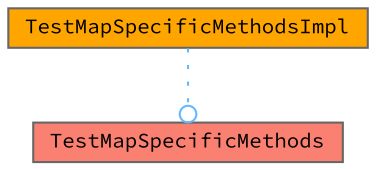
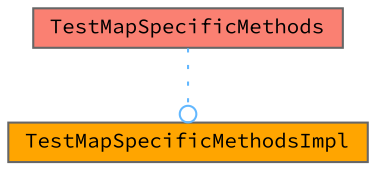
(188, 77) -> (188, 77)
